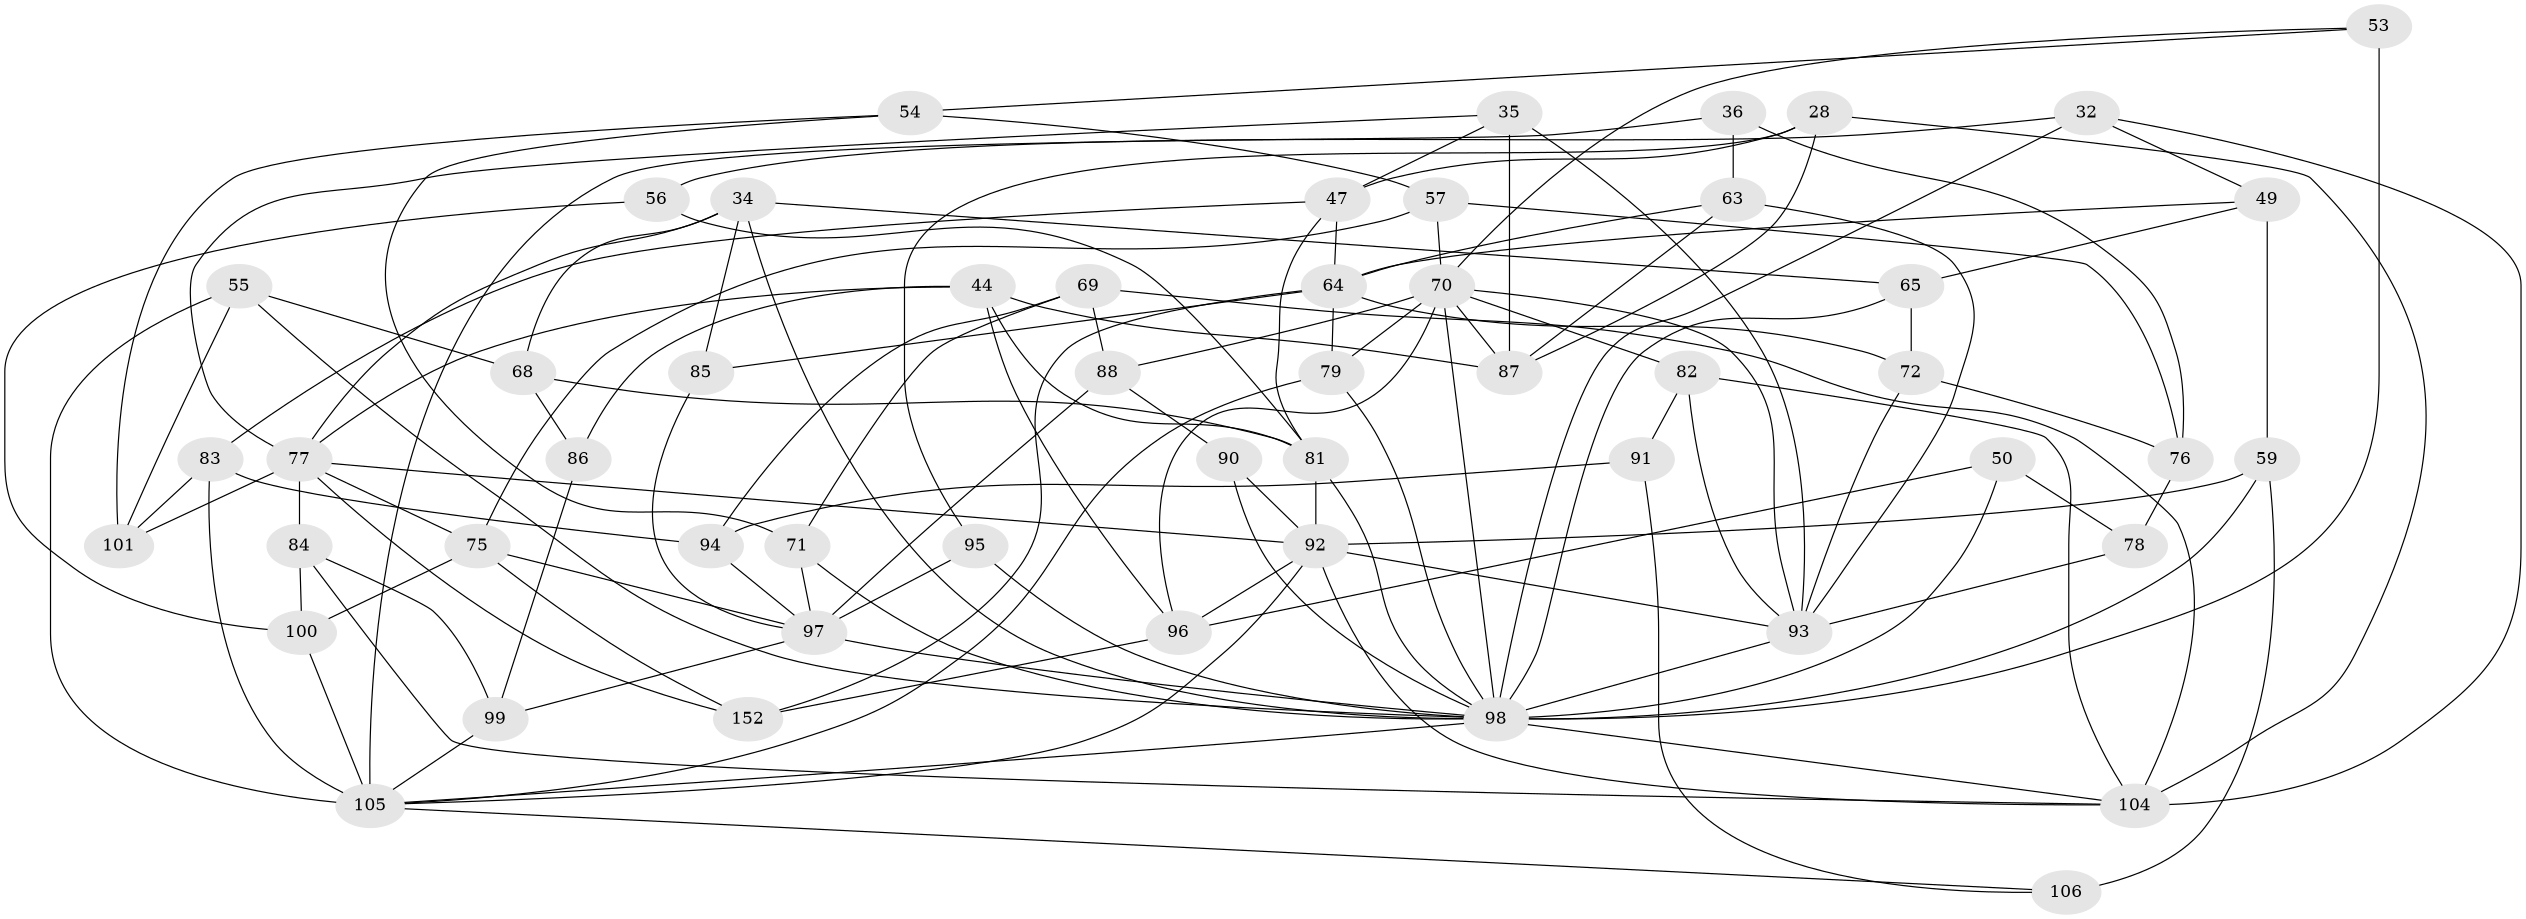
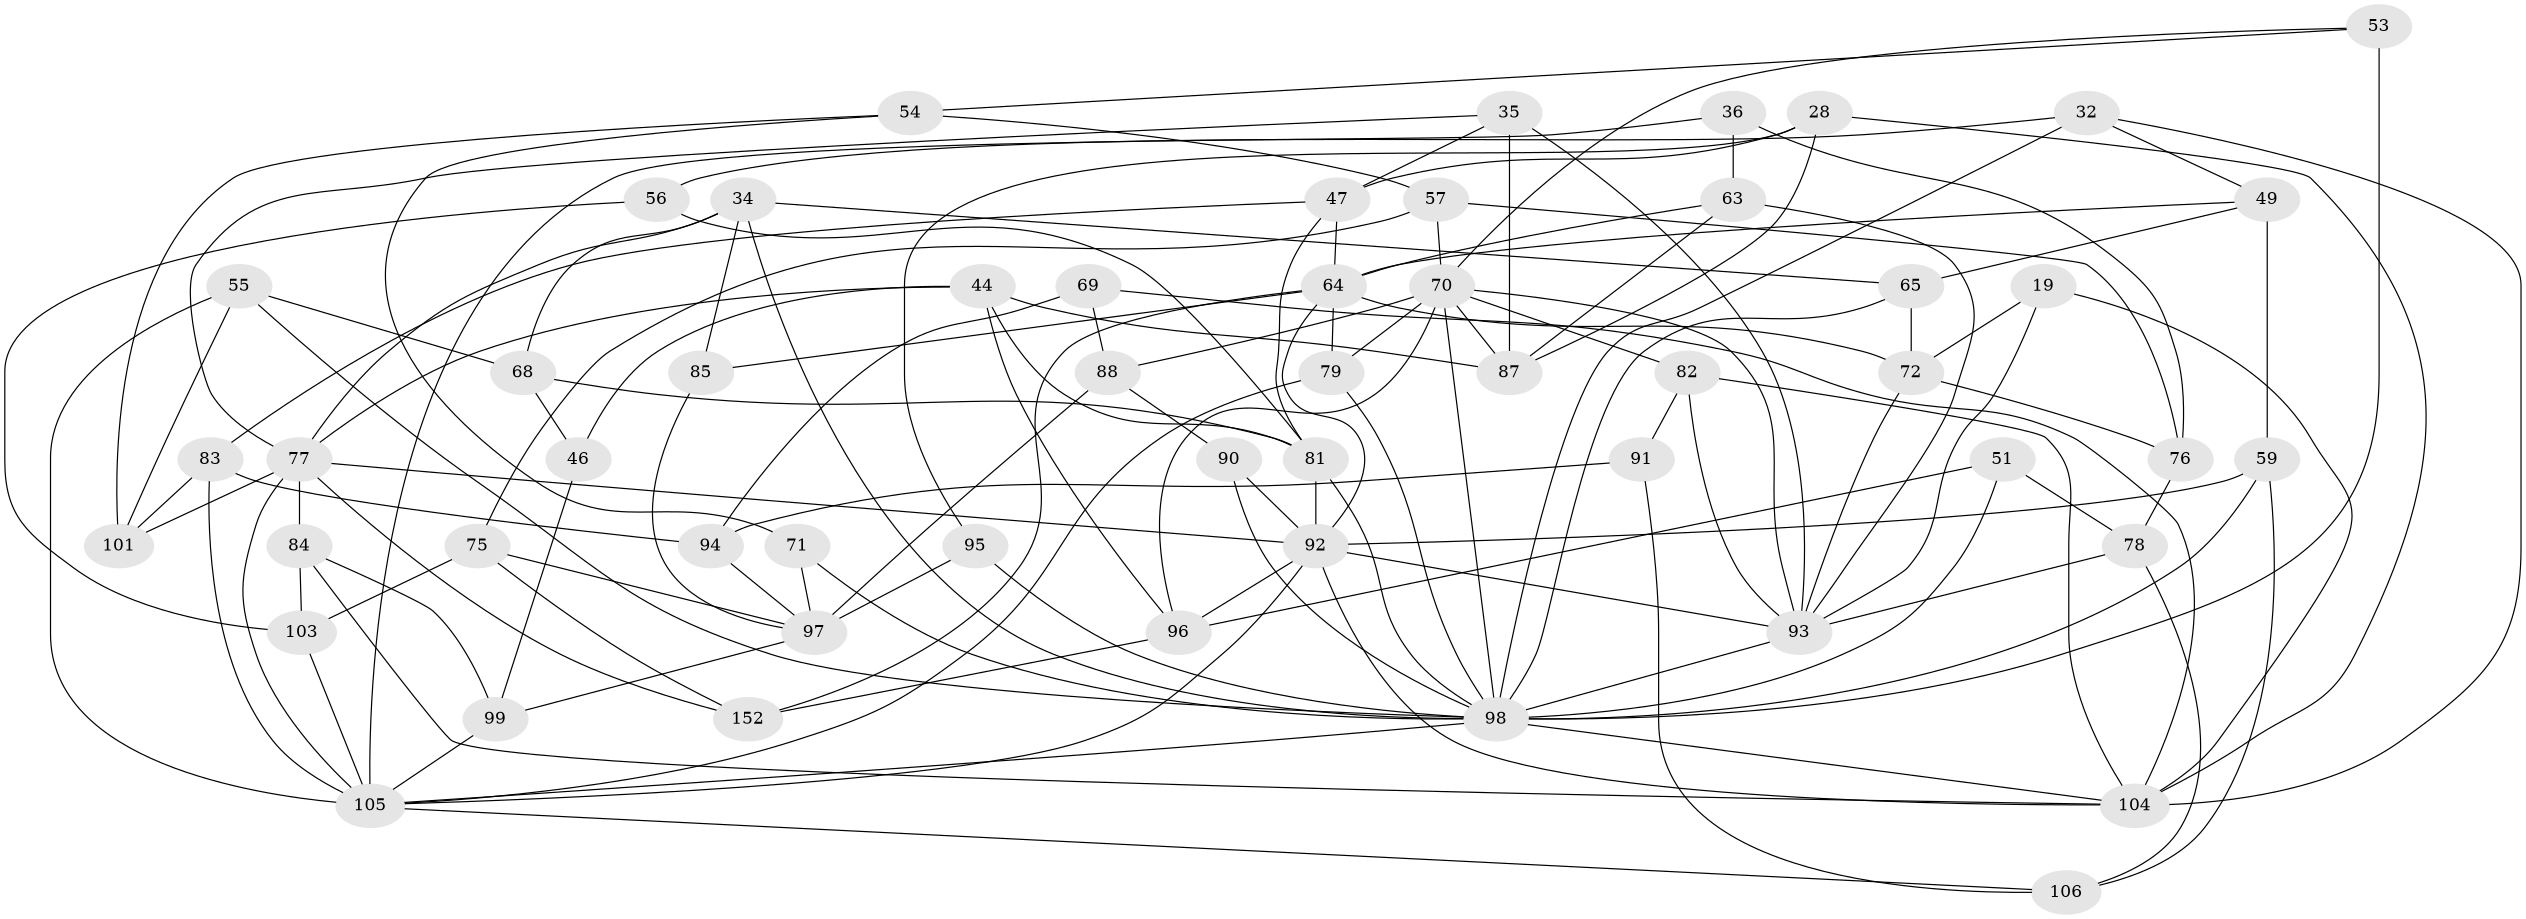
none -> (2044, 286)
(913, 373) -> none
none -> (1337, 420)
(579, 459) -> (579, 459)
(2003, 459) -> (2003, 459)
(373, 495) -> (253, 644)
(302, 633) -> (302, 633)
(1092, 676) -> none
none -> (2200, 745)
